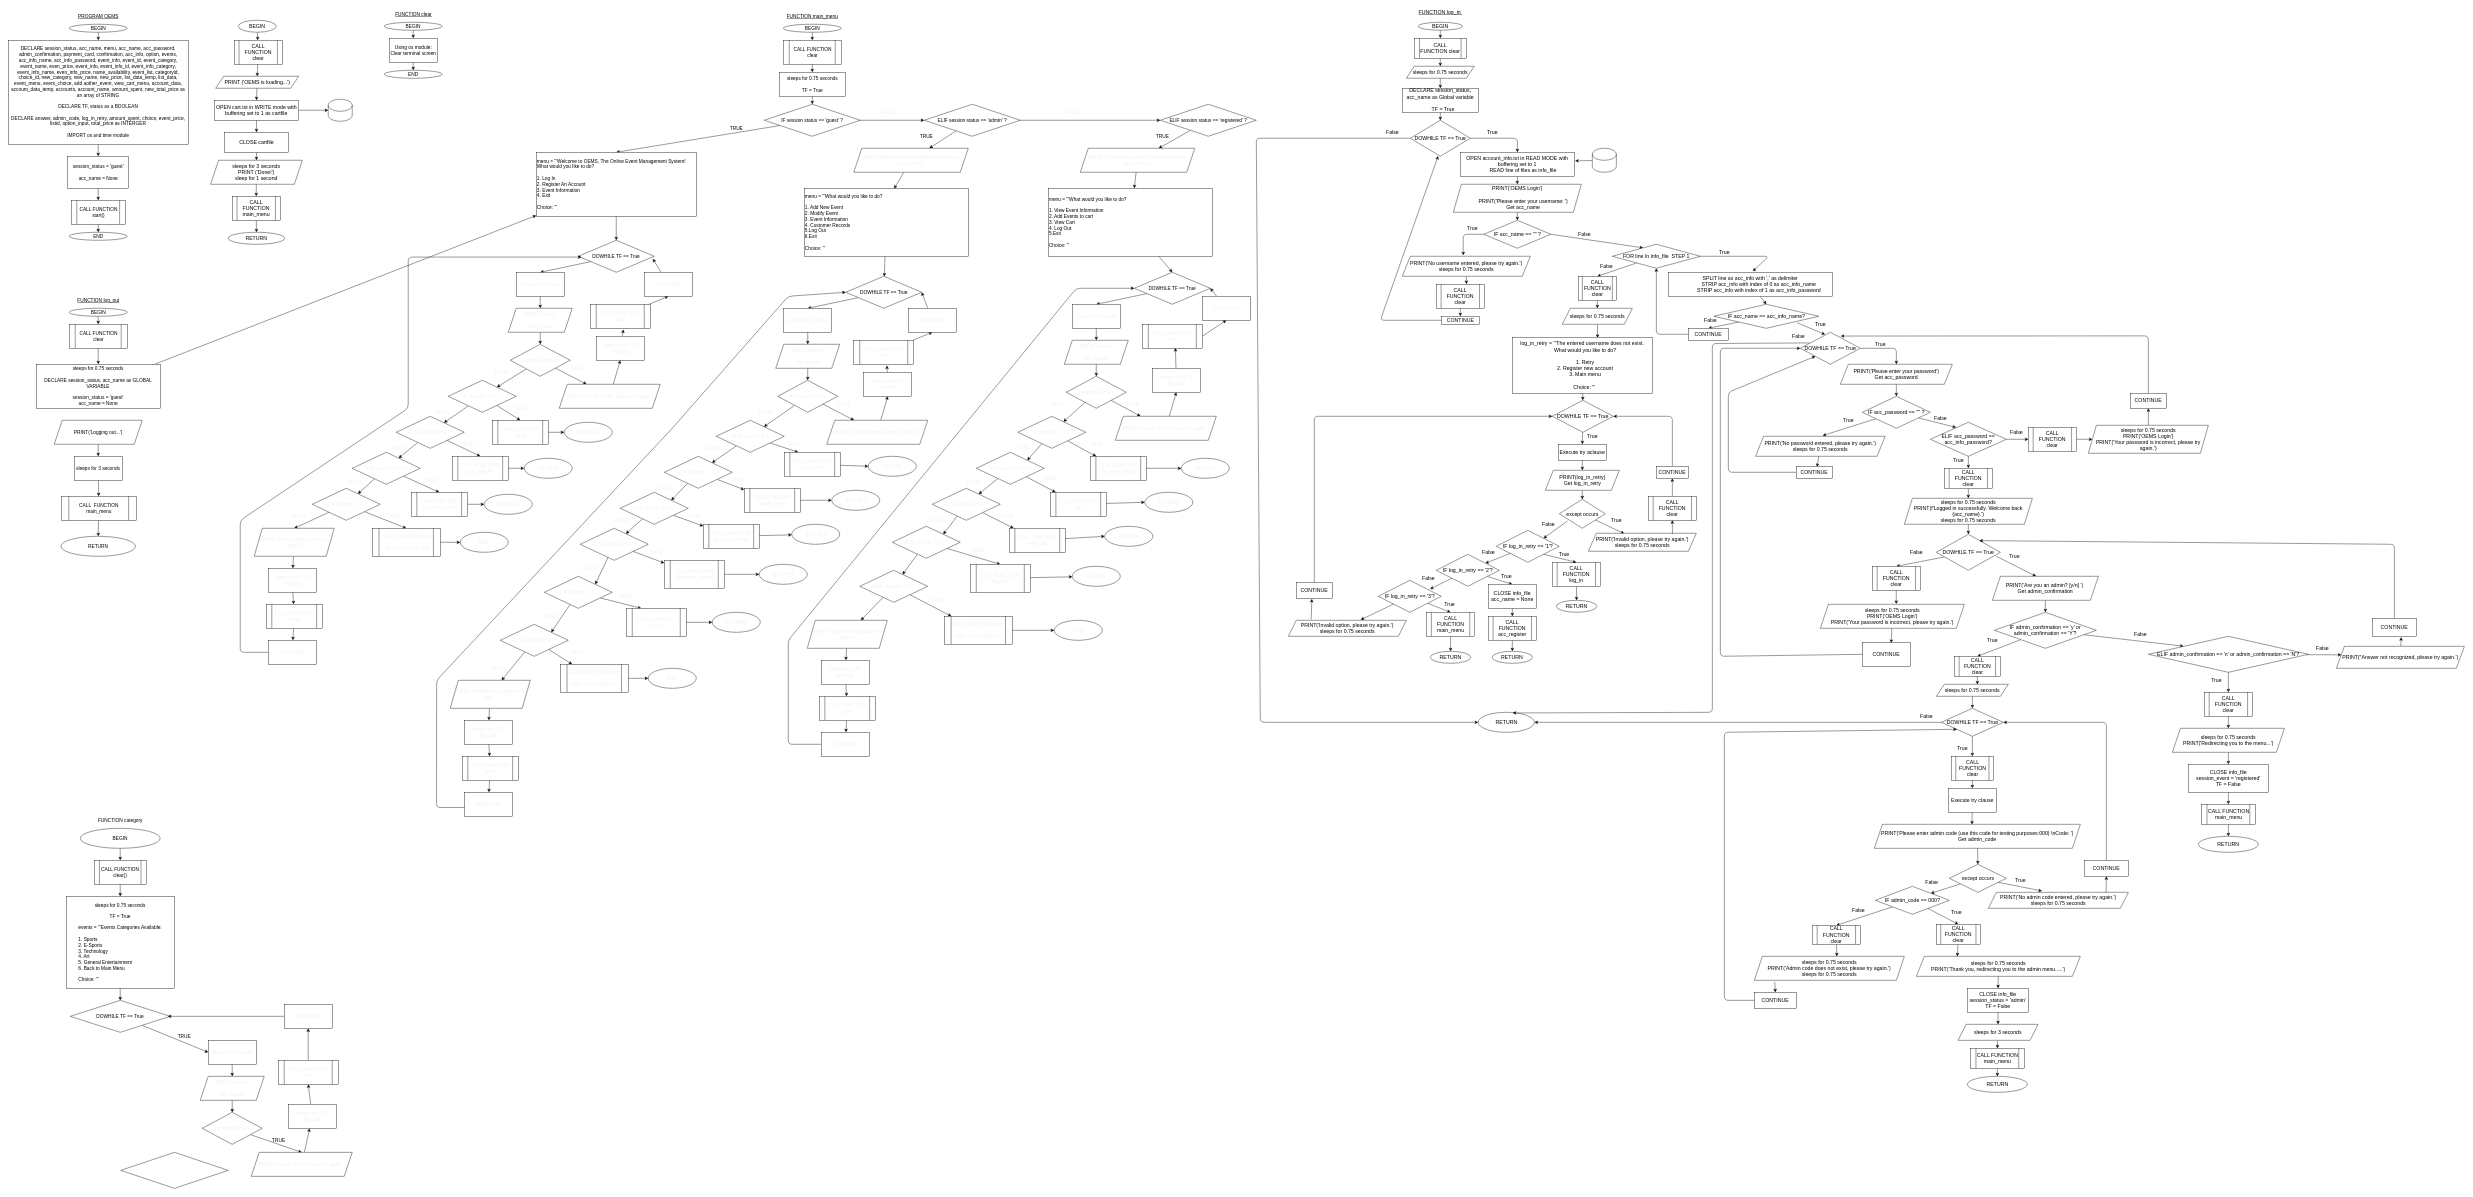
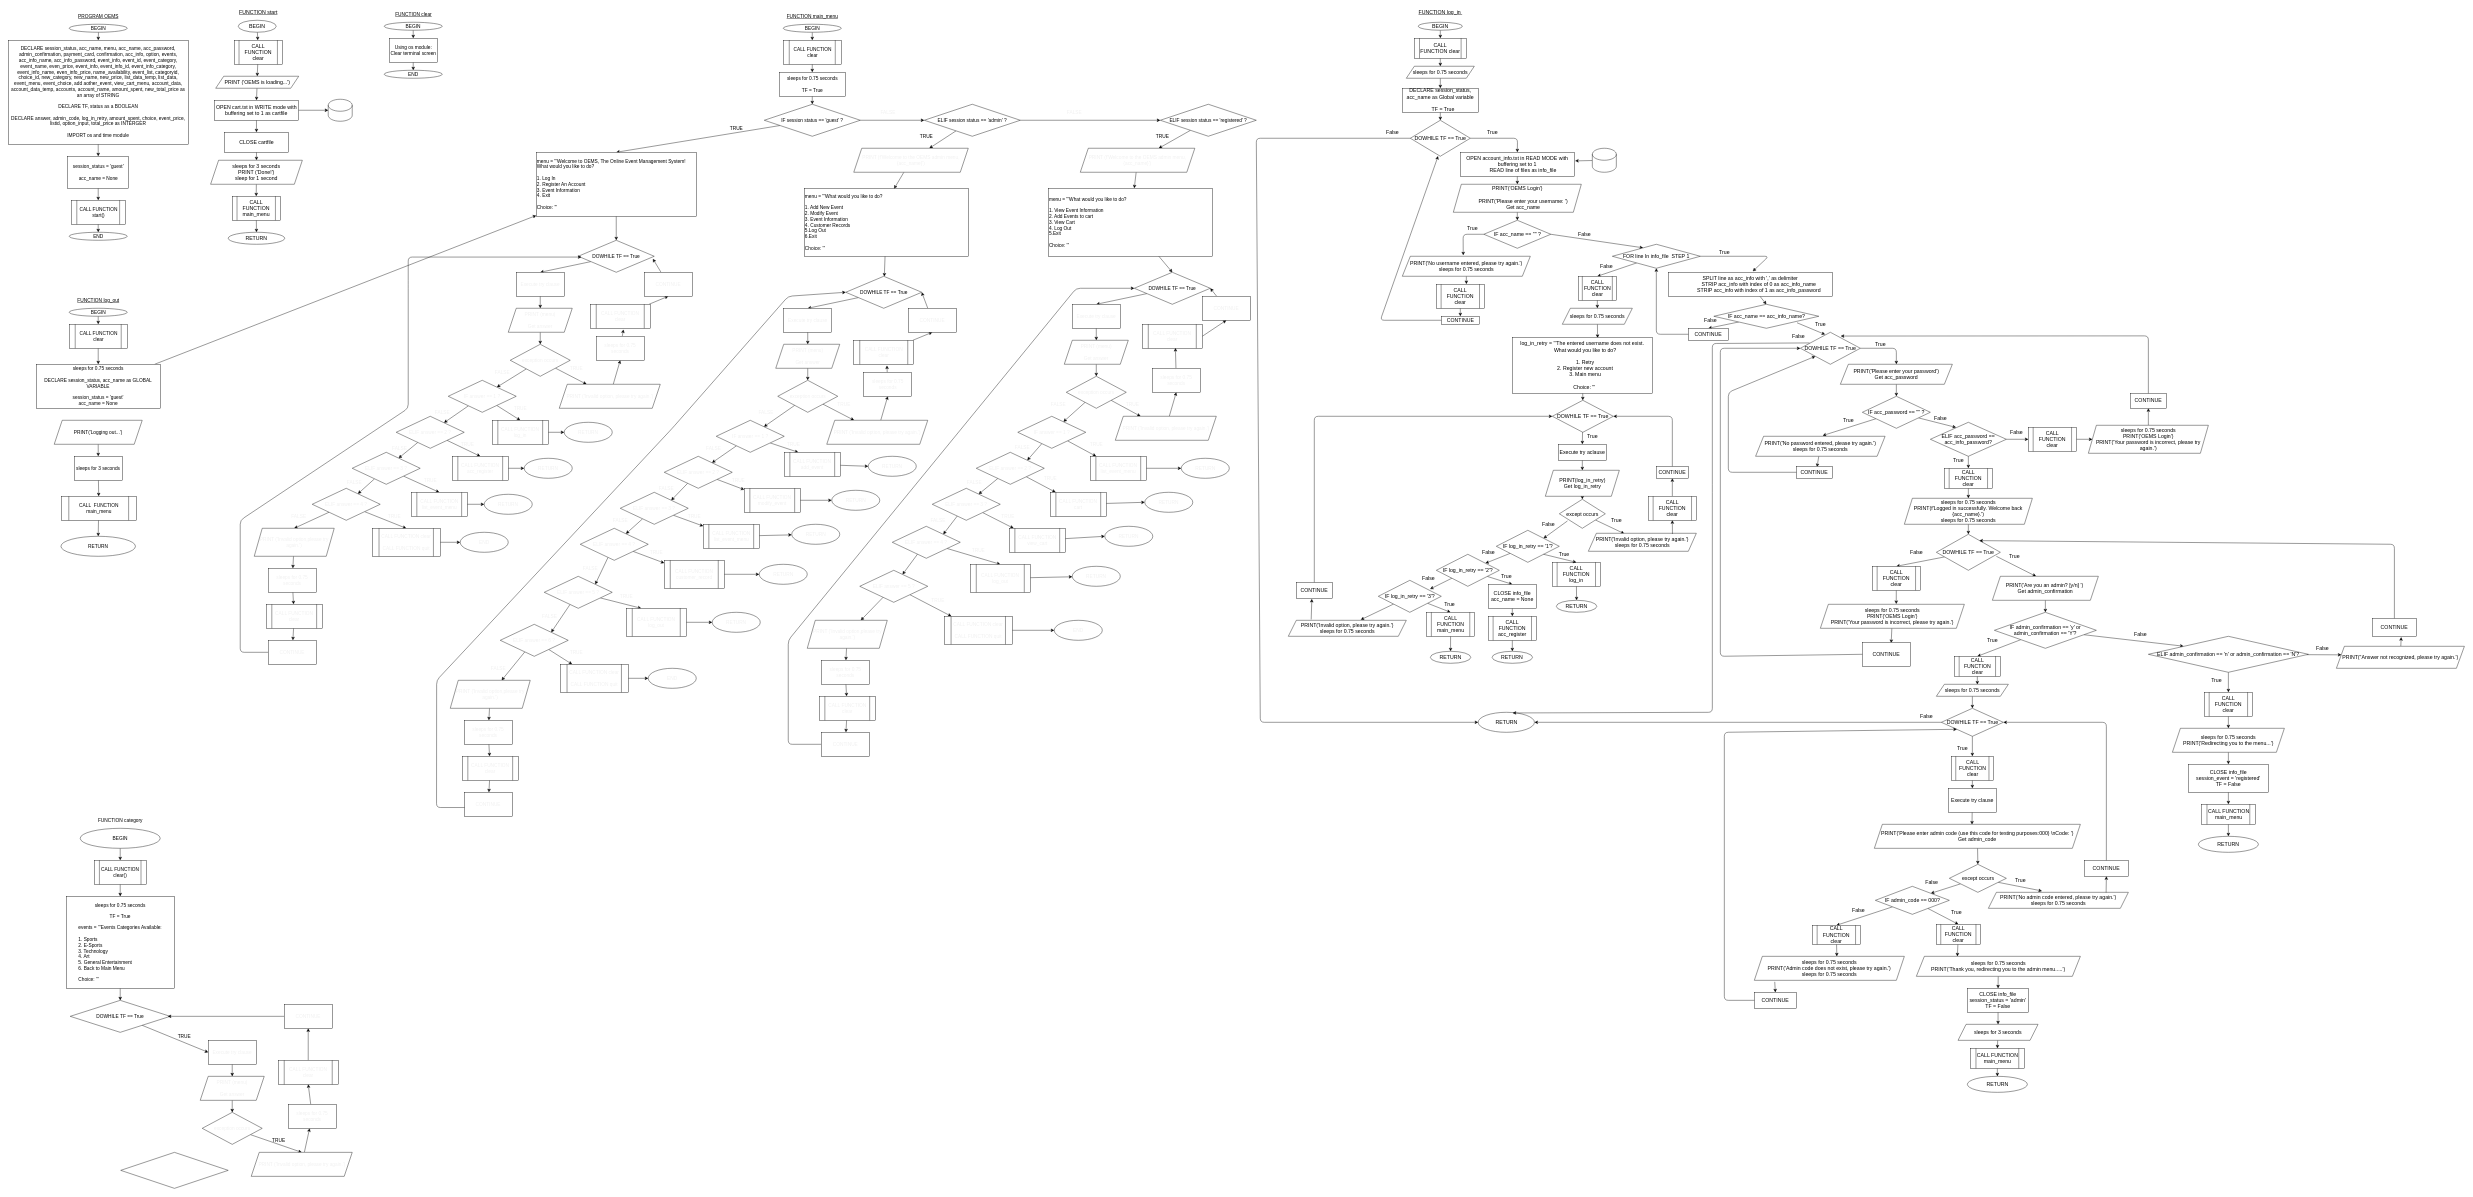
none -> (258, 12)
(1582, 480) -> (1582, 483)
